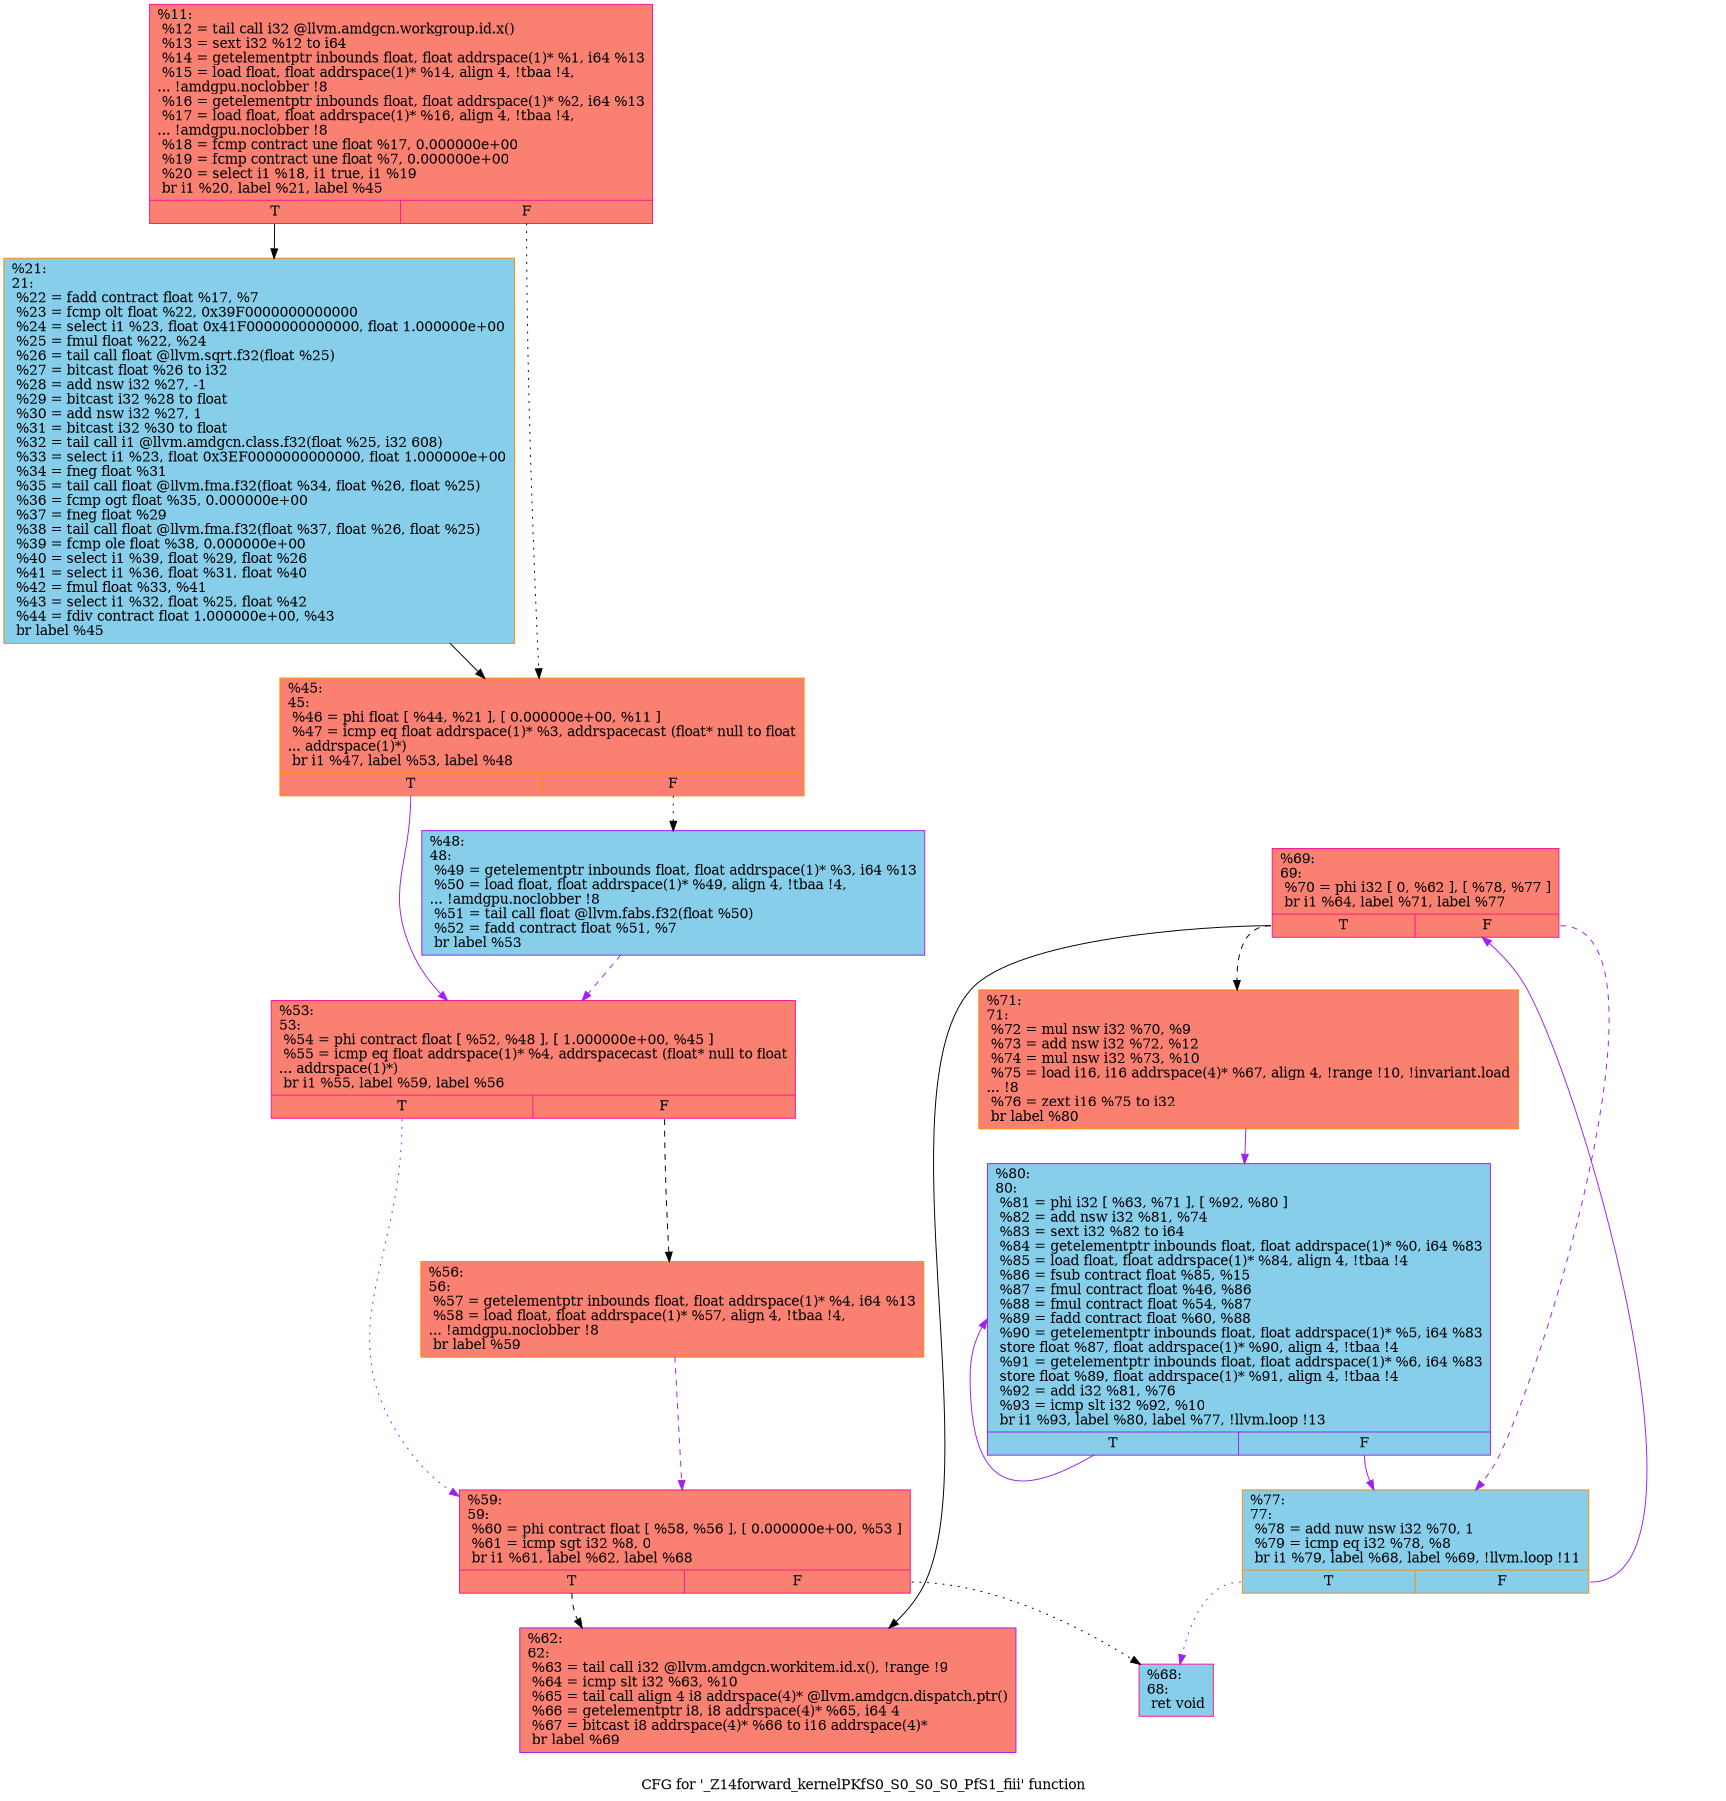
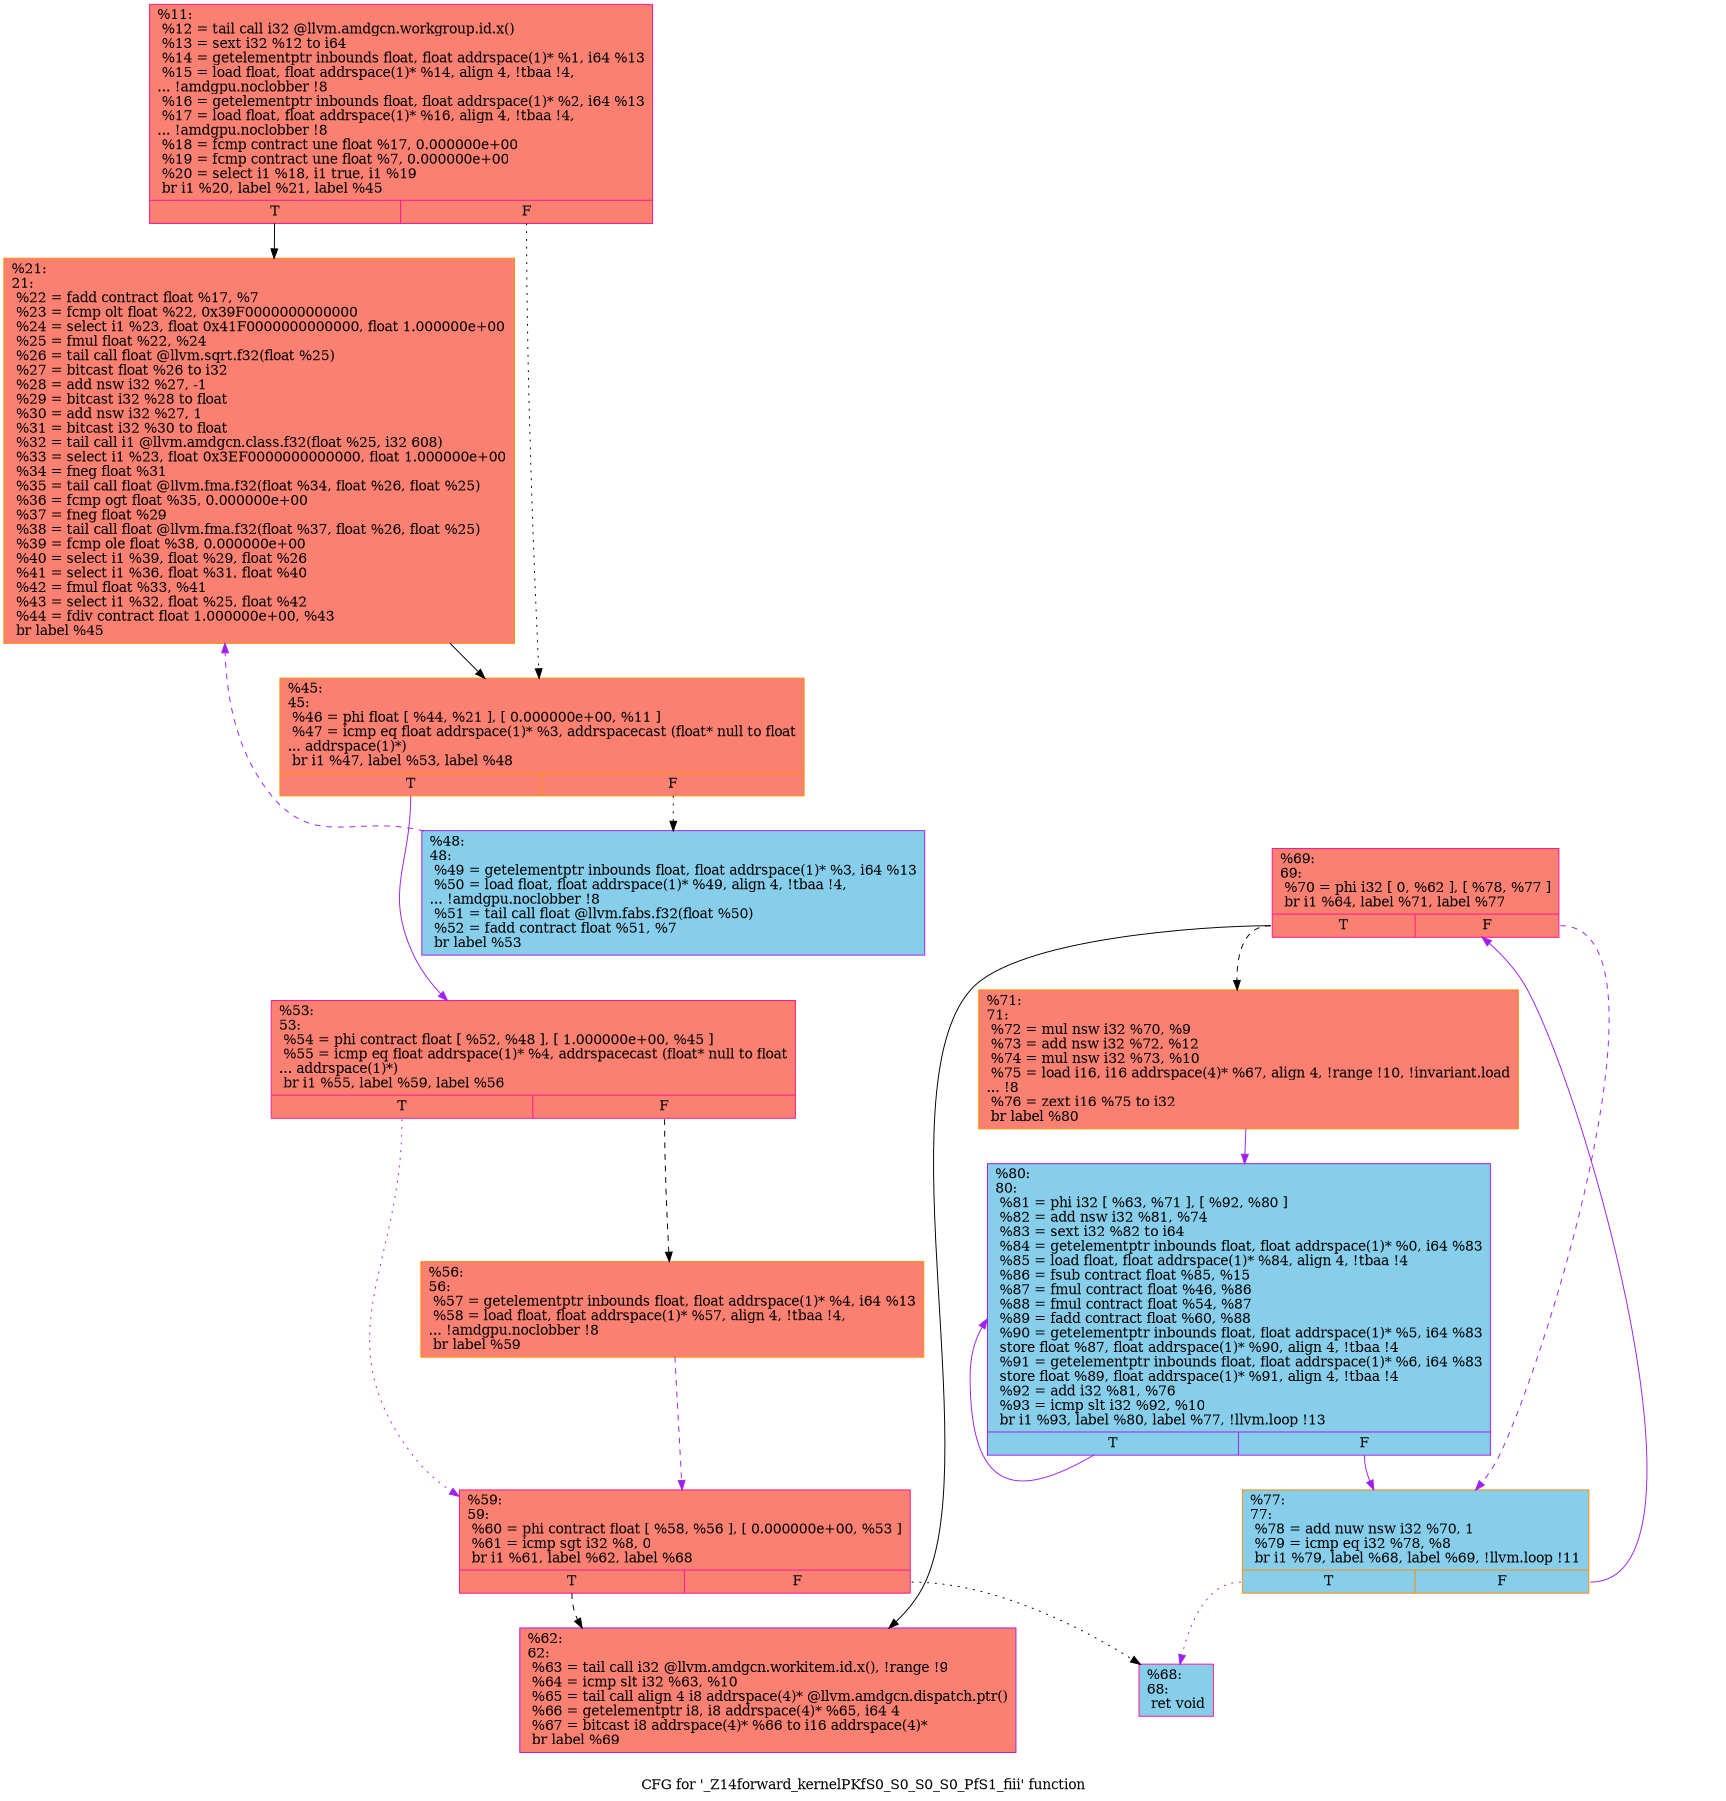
(259, 451) -> (259, 451)
(604, 974) -> (275, 799)
